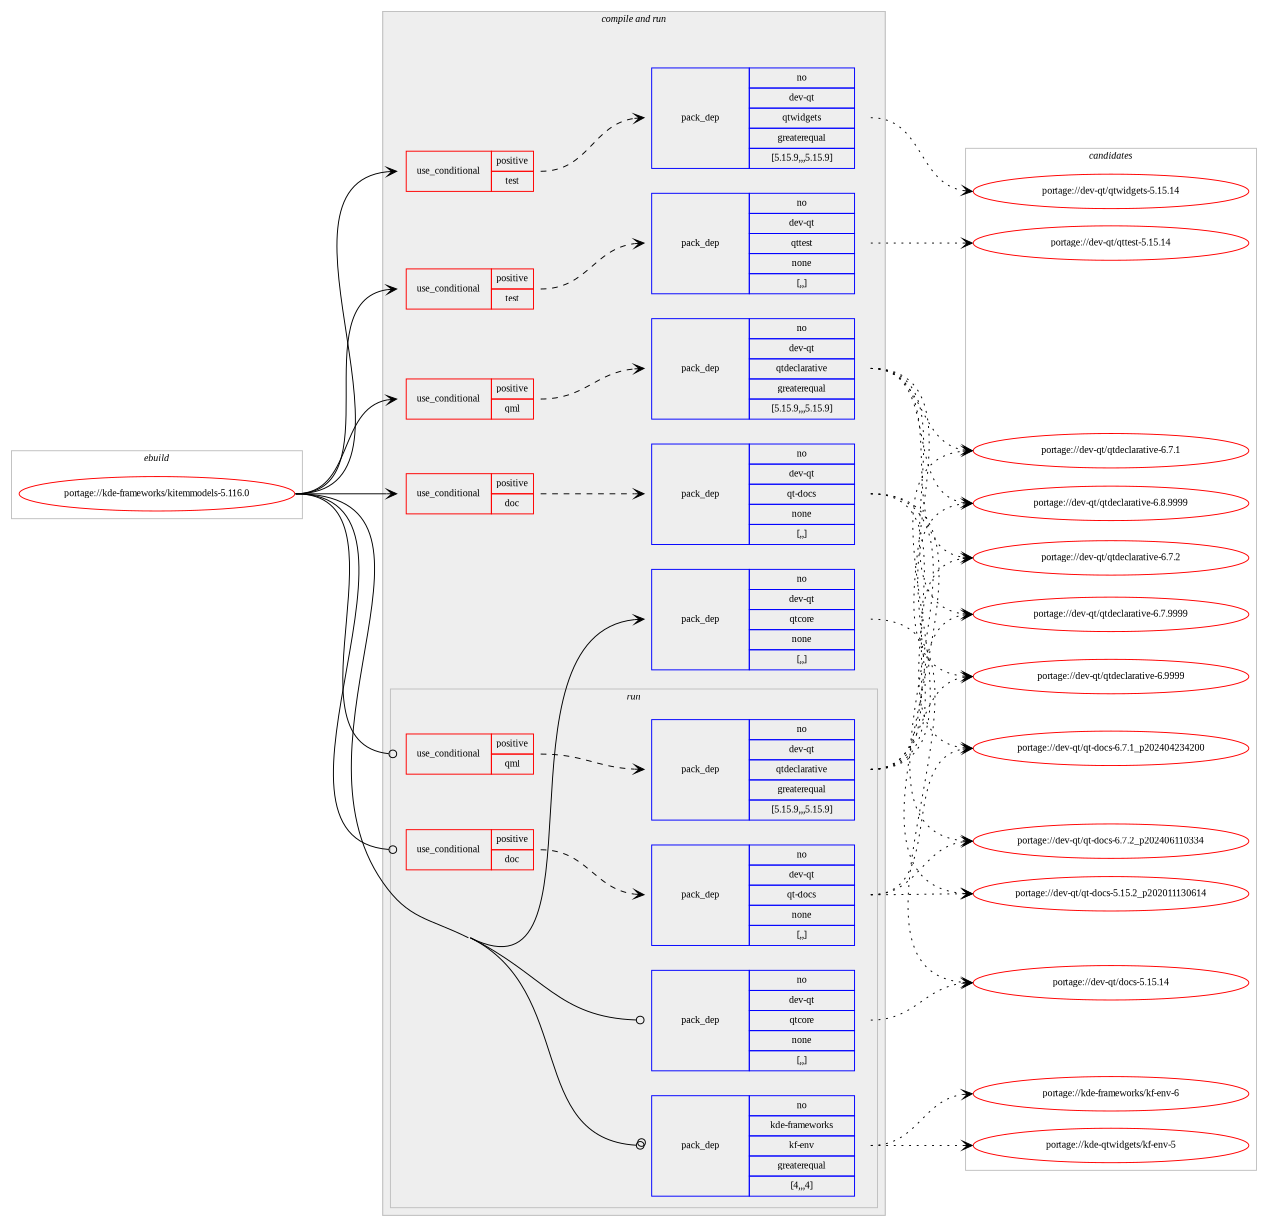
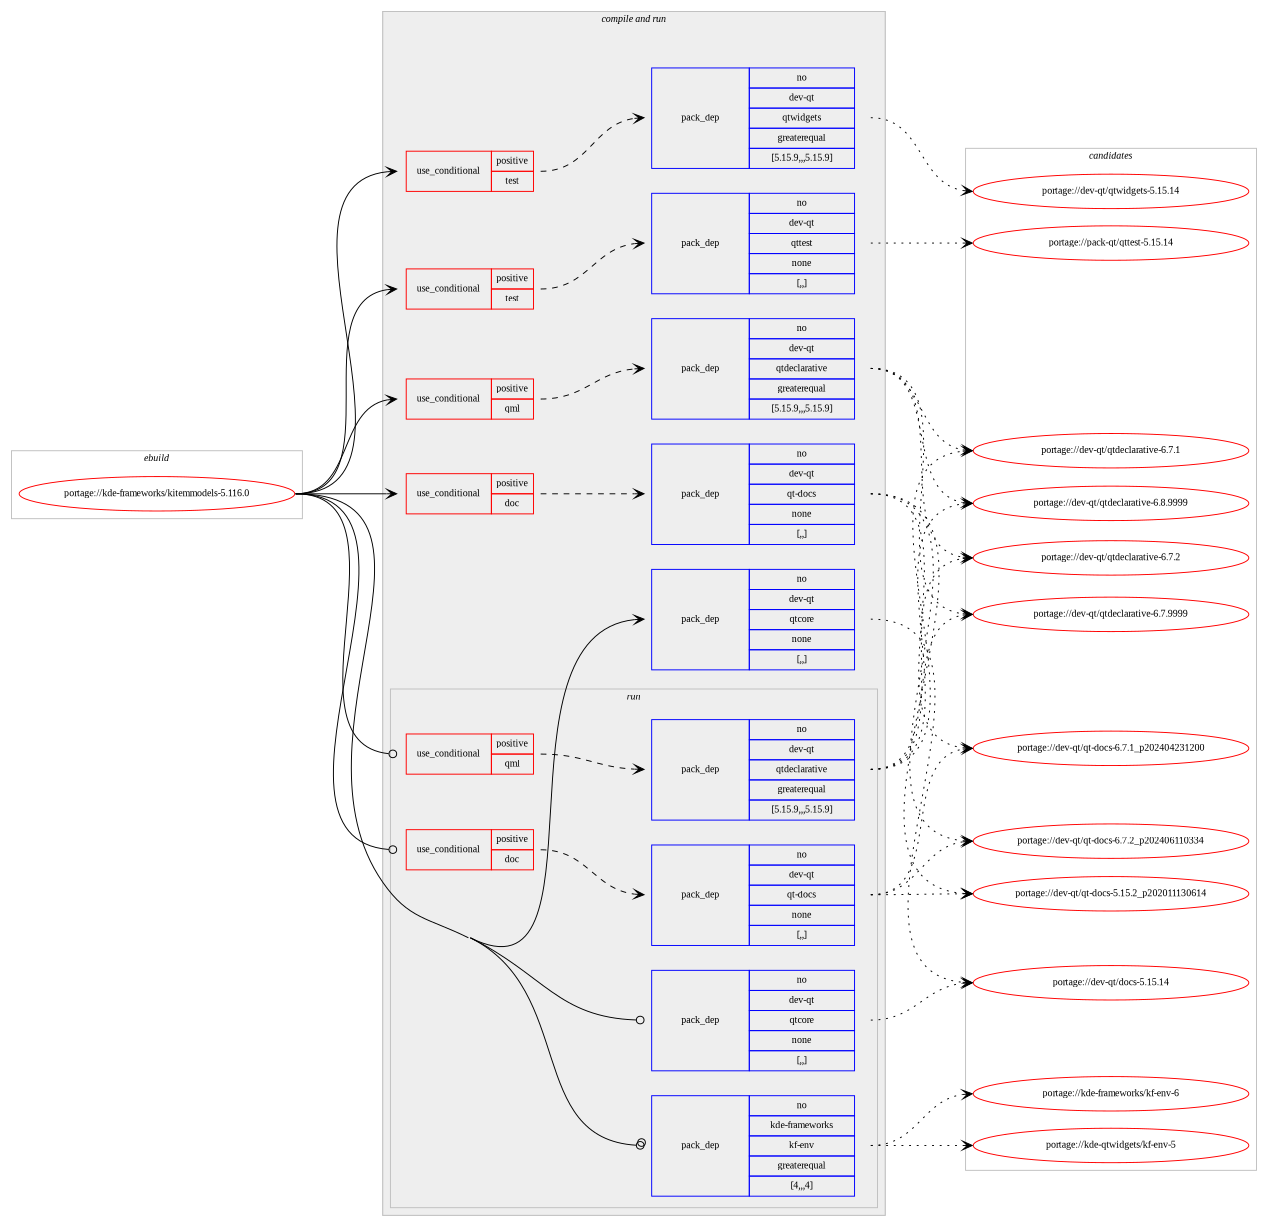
(1111, 243) -> (1111, 243)
(1111, 677) -> none
(1111, 748) -> (1111, 748)
